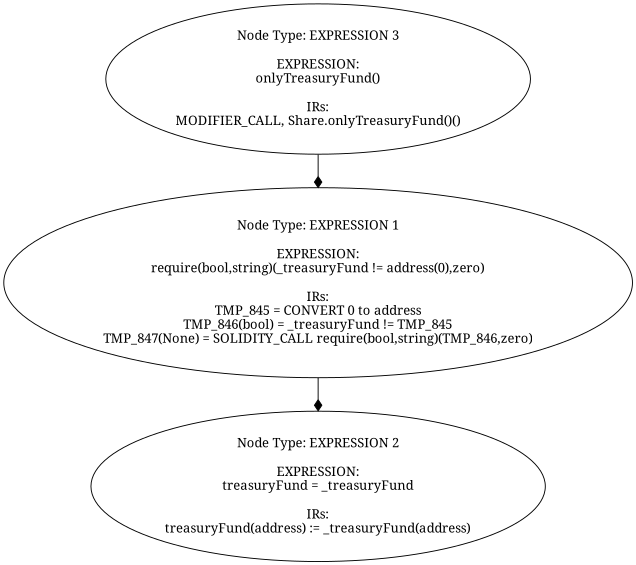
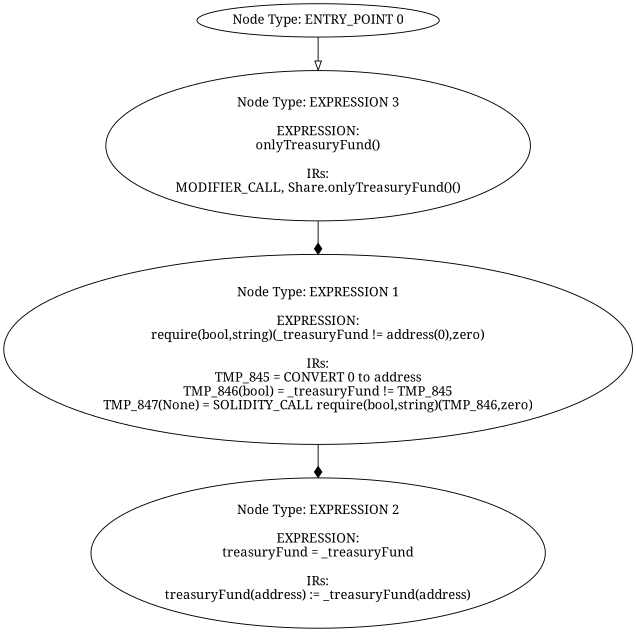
none -> (318, 20)
